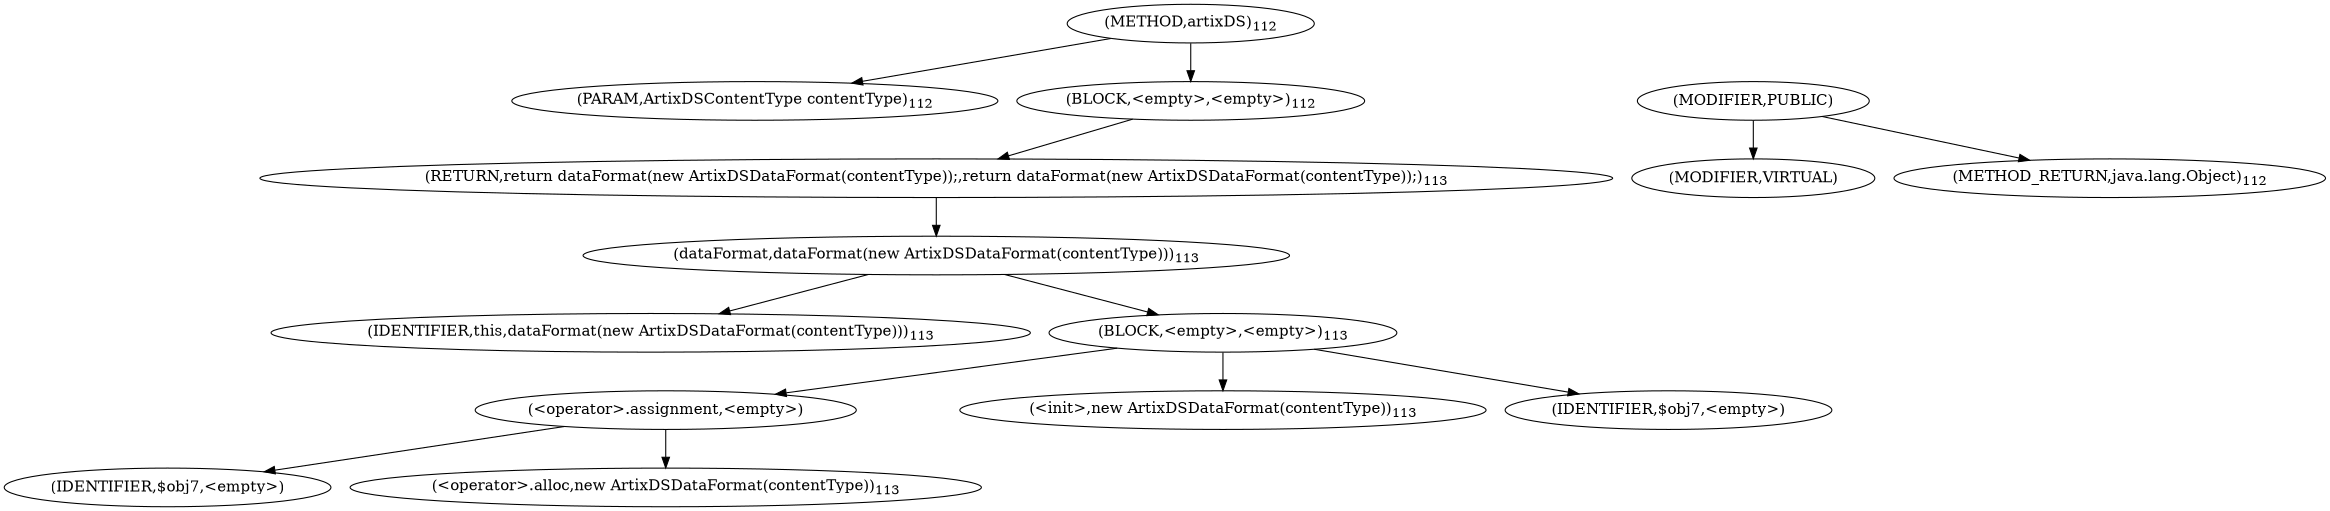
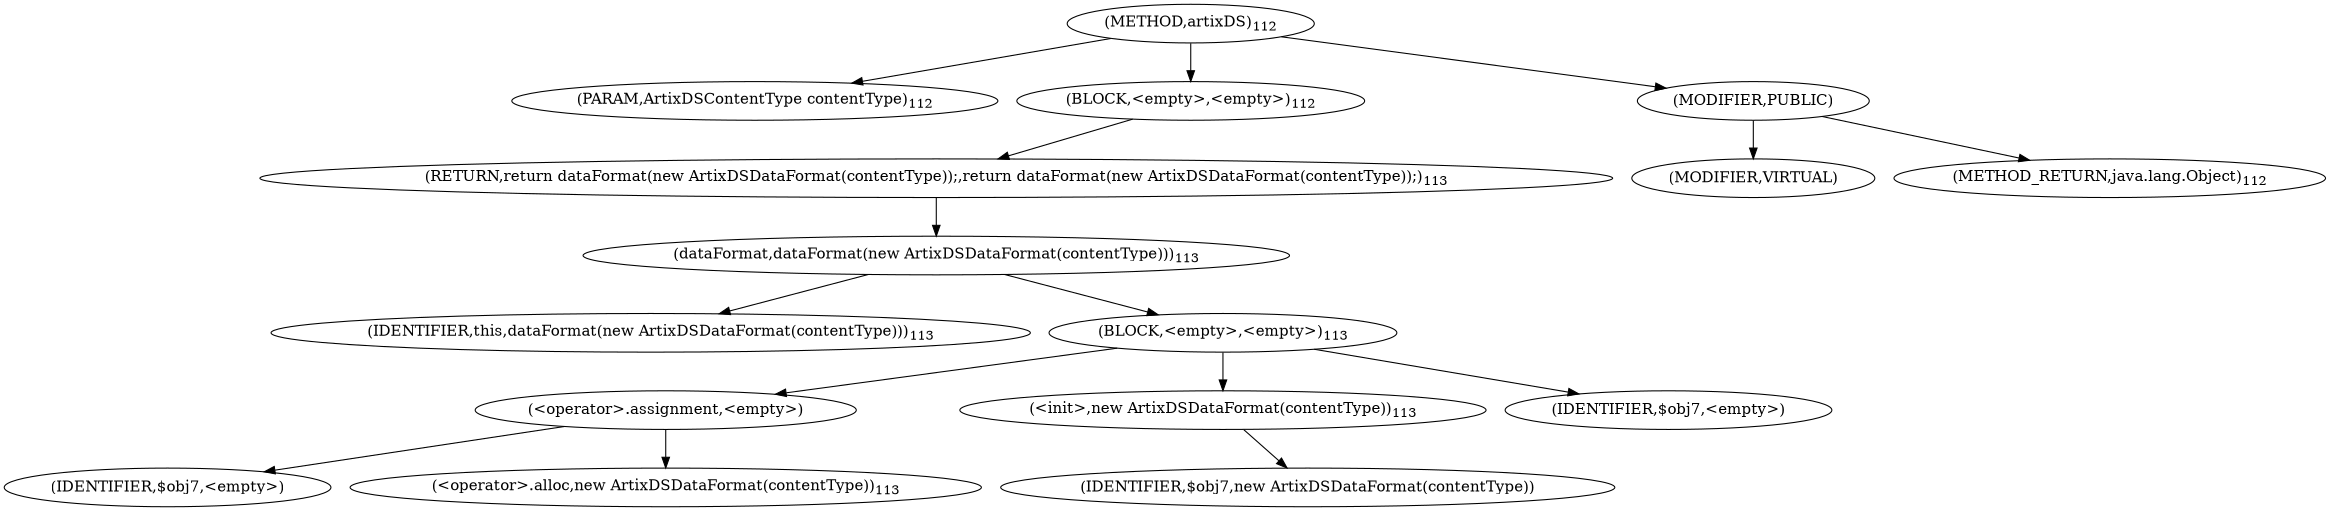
none -> (1468, 62)
none -> (1308, 487)
